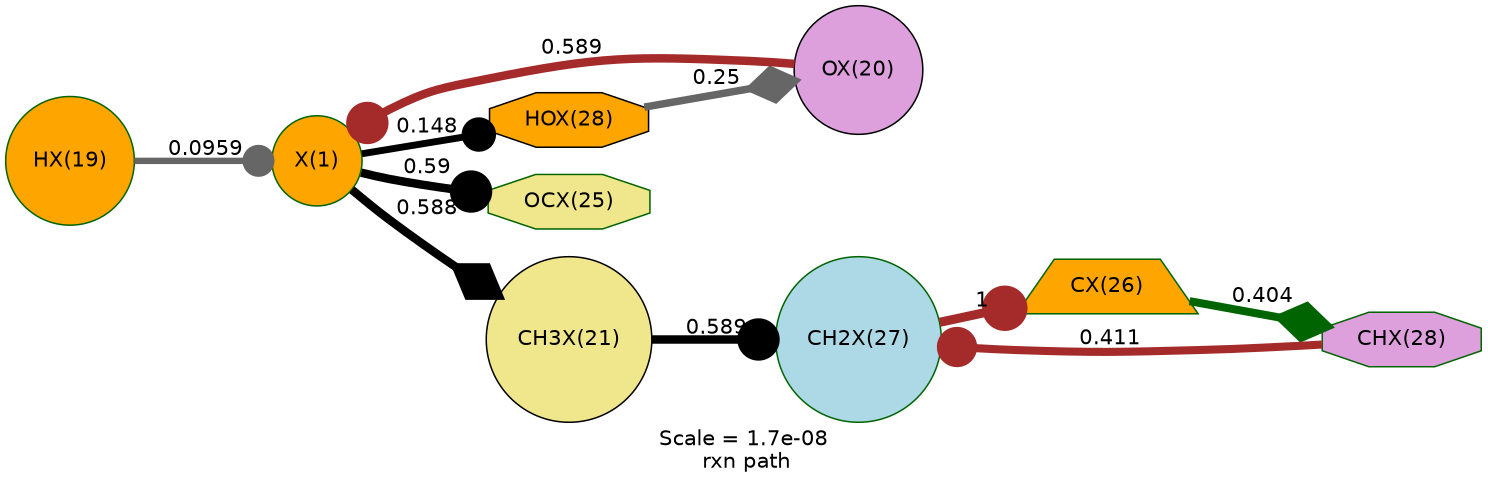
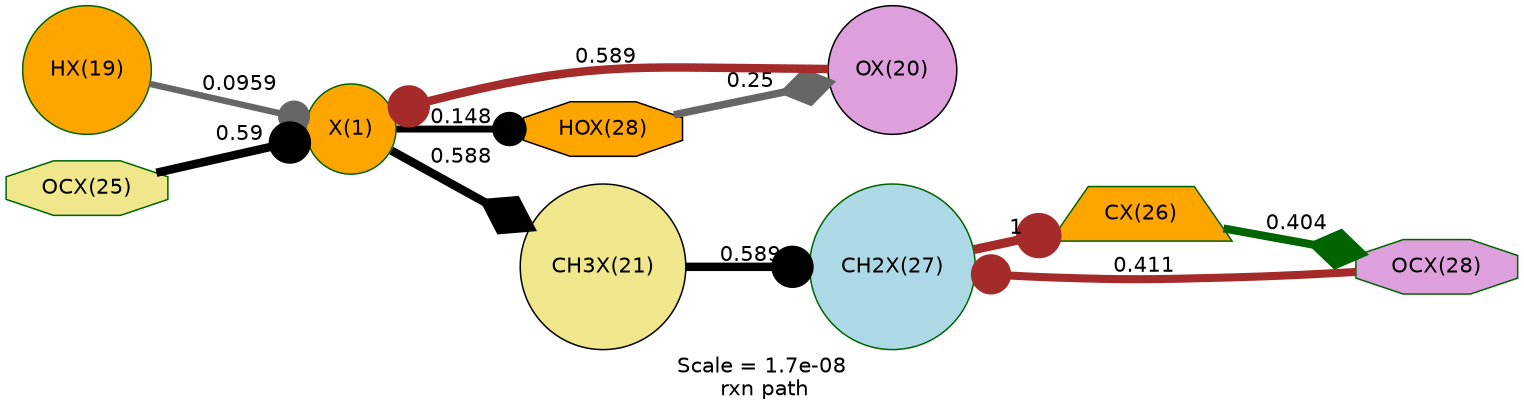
(407, 182) -> (215, 160)
(1402, 339) -> (1437, 267)
